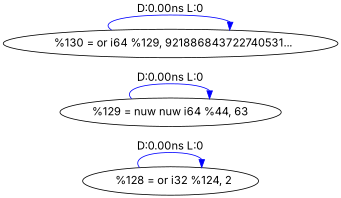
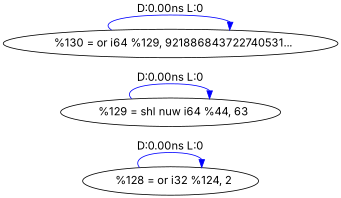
(171, 112) -> (171, 112)
